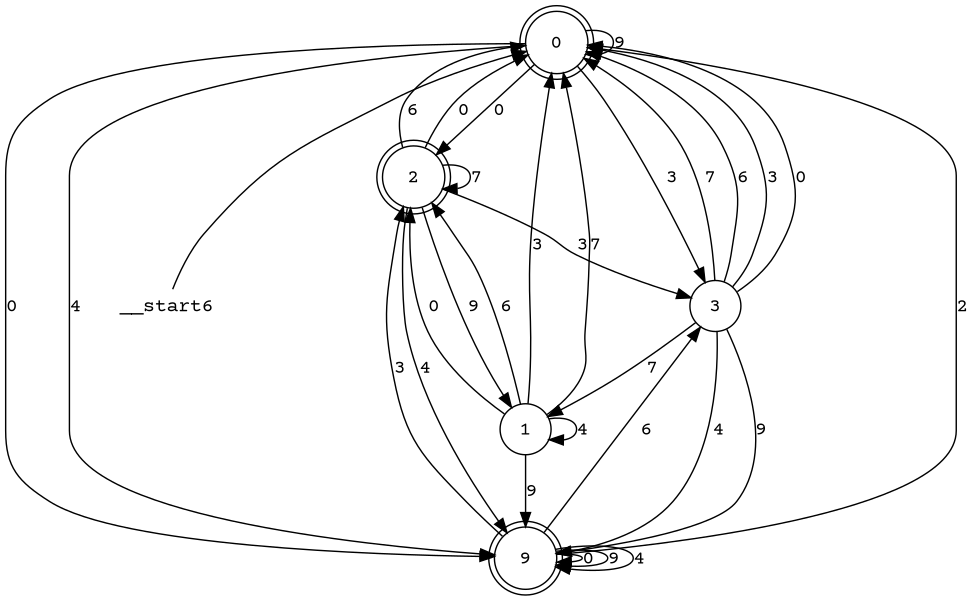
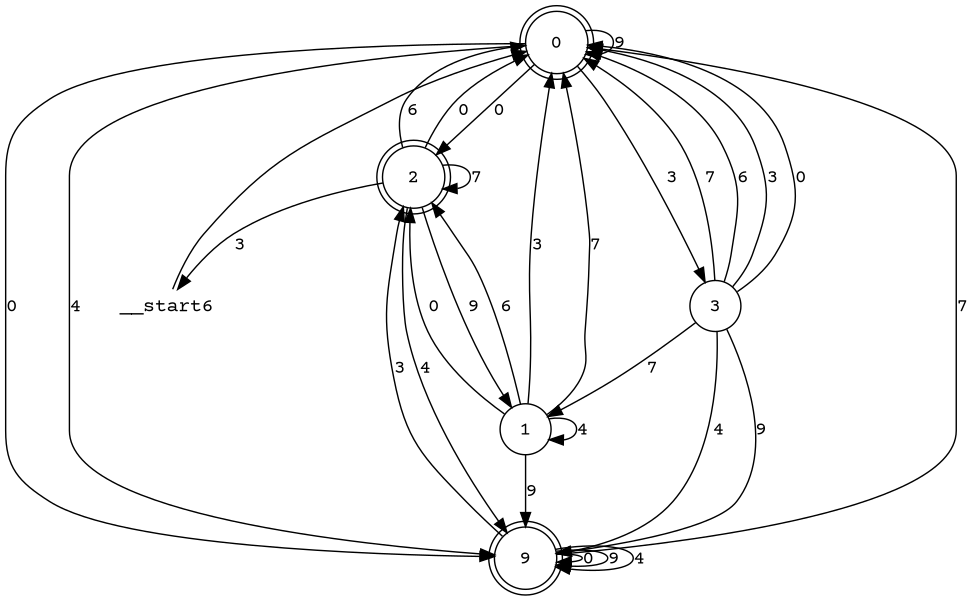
(559, 244) -> (276, 213)
(963, 306) -> (963, 306)
(618, 436) -> none
